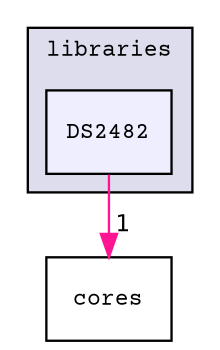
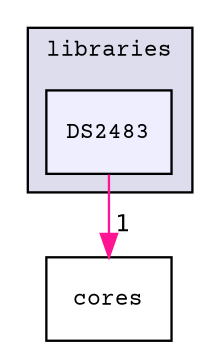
(109, 132) -> (109, 132)
